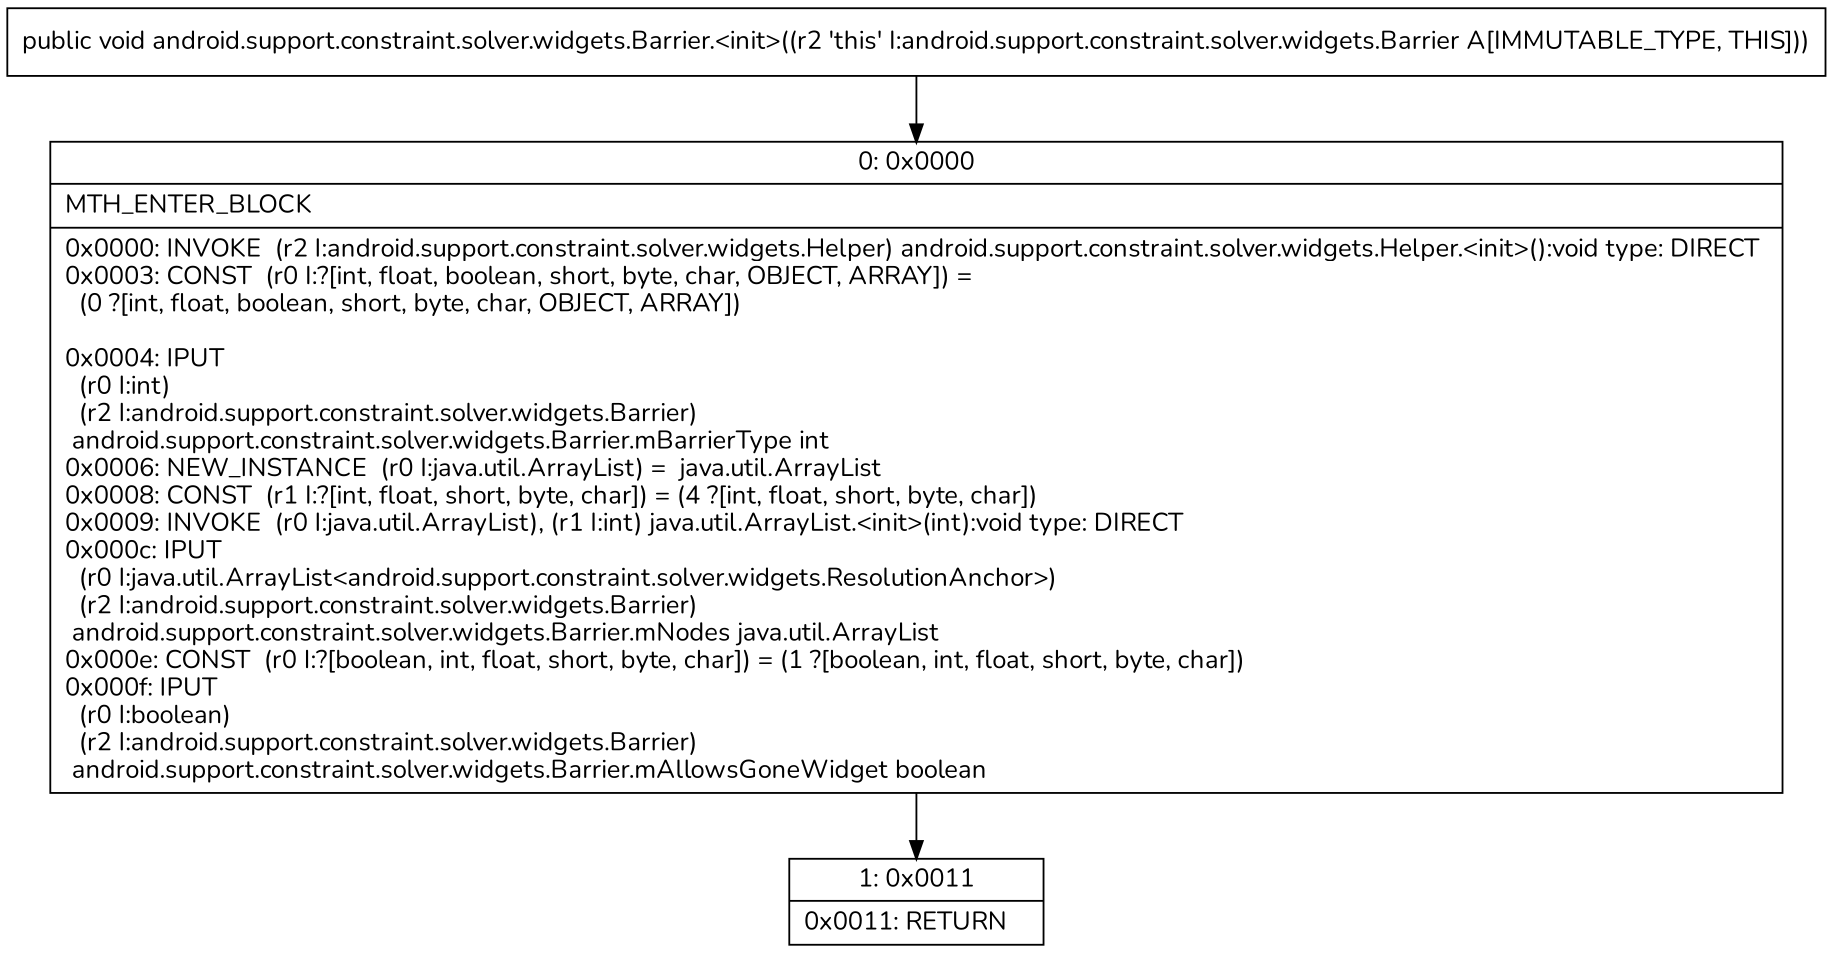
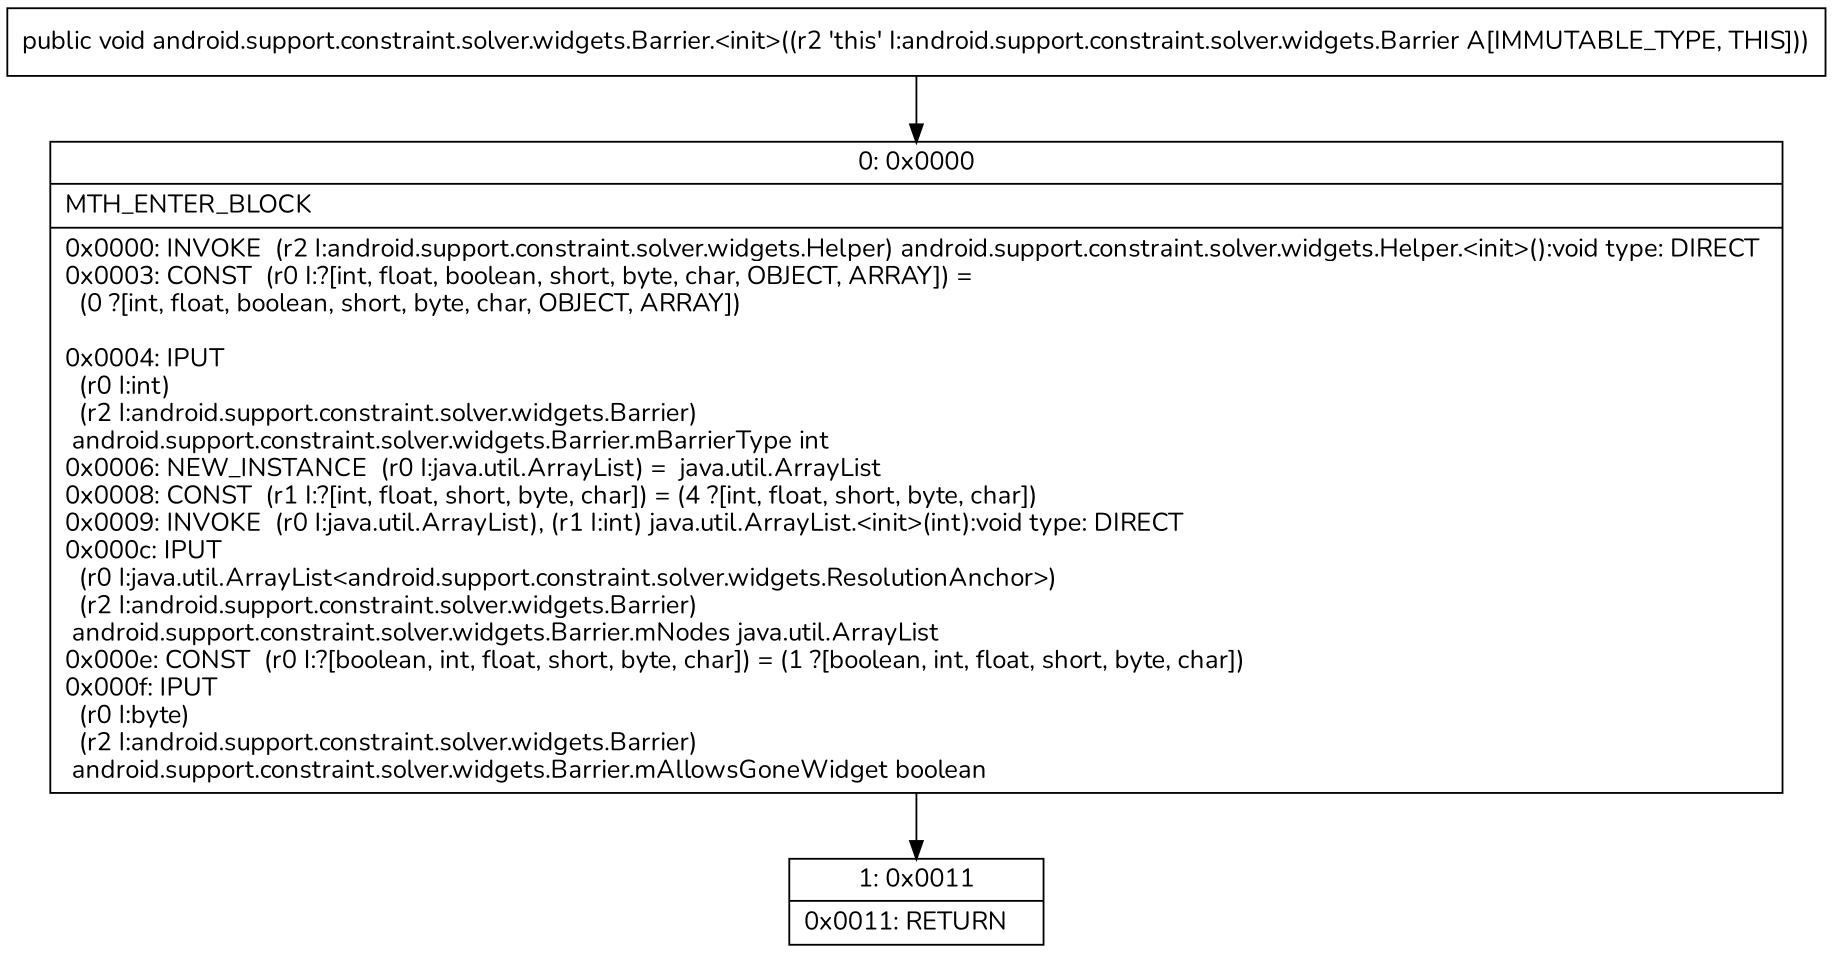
(148, 715) -> (128, 715)
